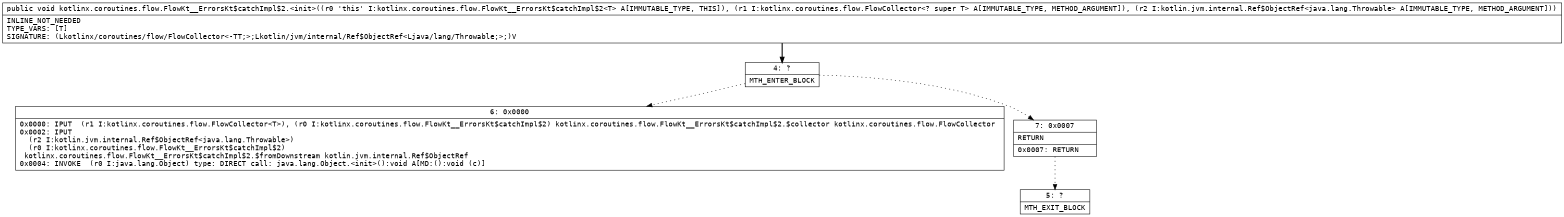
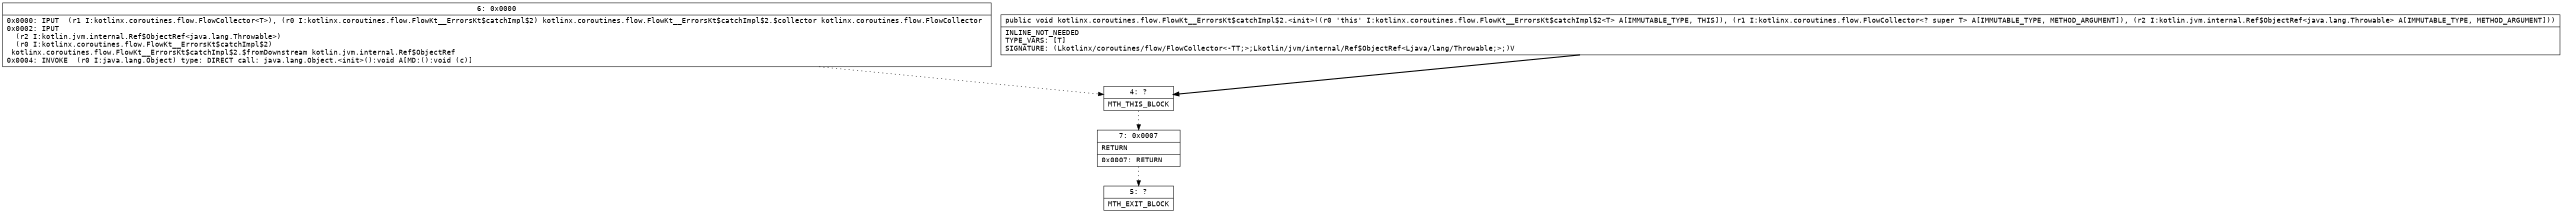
(782, 80) -> (1139, 104)
(699, 94) -> (959, 80)
